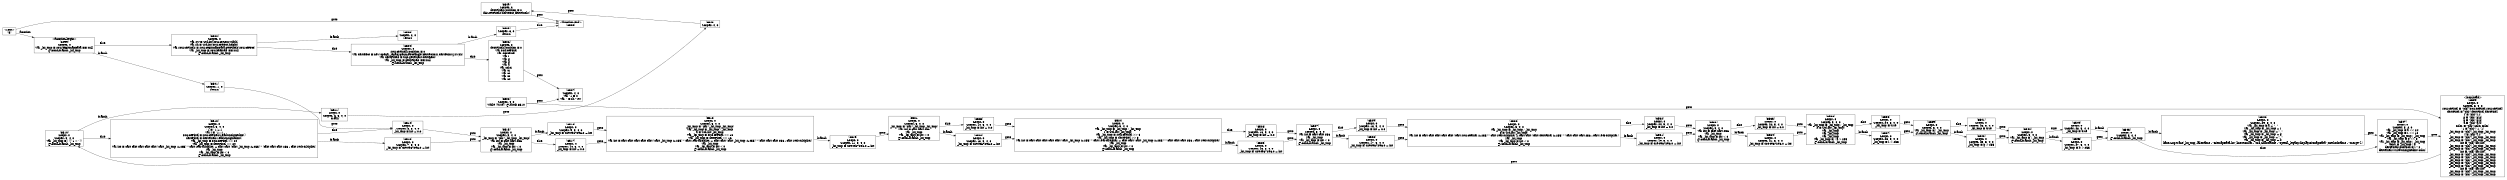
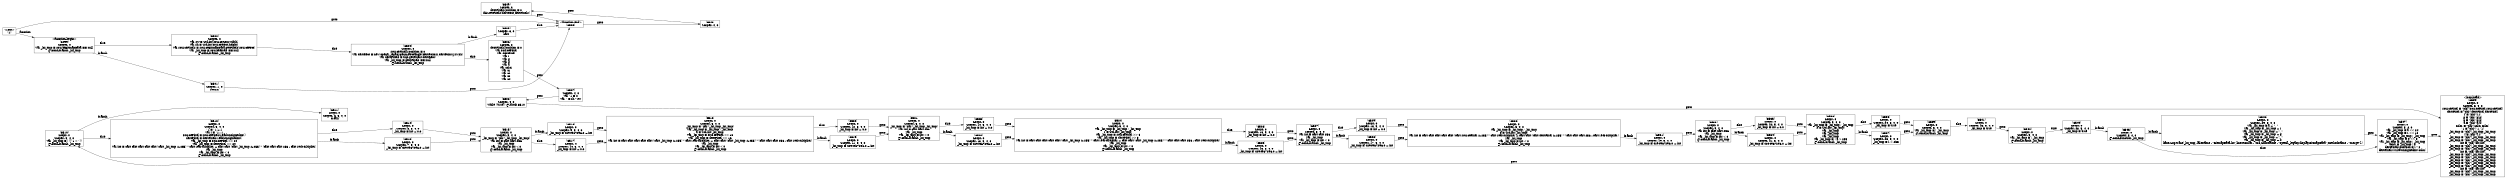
(9, 31) -> (9, 31)
(506, 32) -> (506, 32)
(408, 36) -> none
(542, 103) -> (544, 98)
(305, 109) -> (411, 92)
(538, 113) -> (641, 24)
(1660, 123) -> none
none -> (853, 126)
(2126, 134) -> (2126, 134)
(1981, 141) -> none
(2077, 144) -> none
